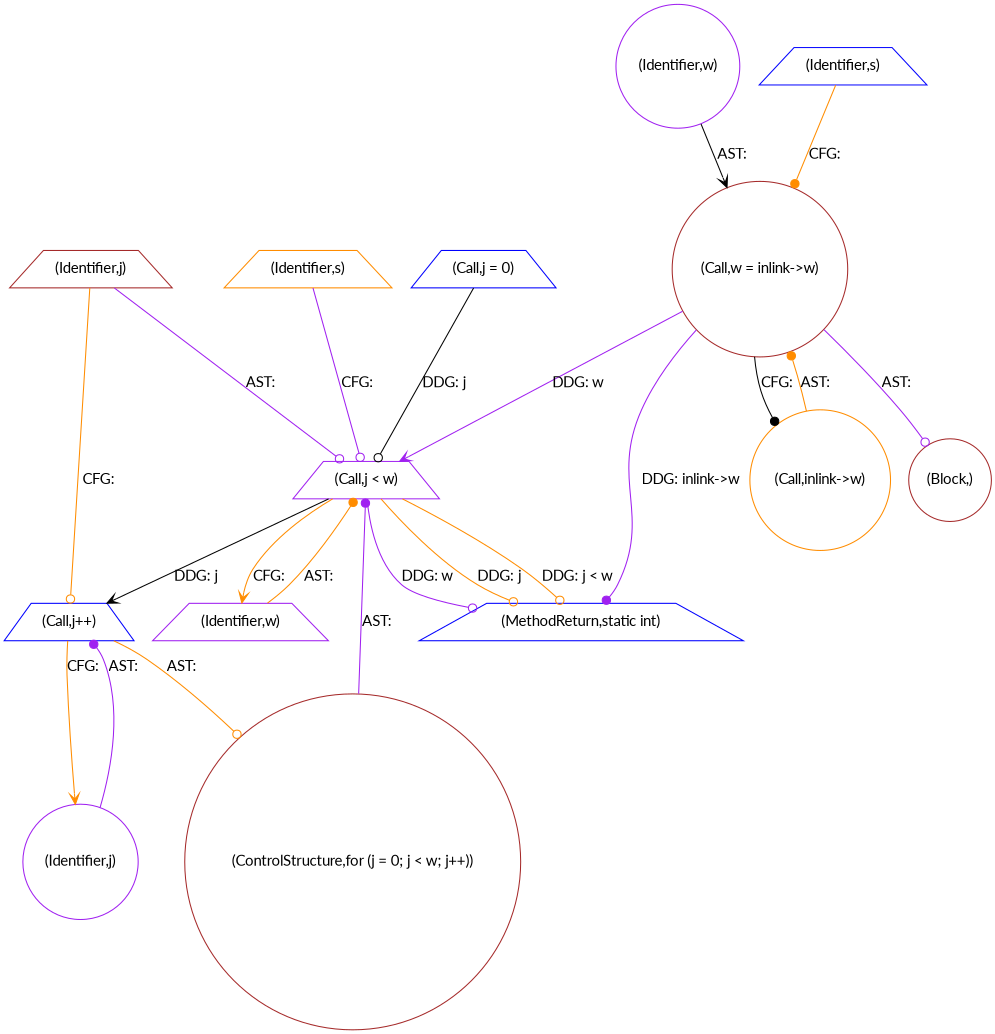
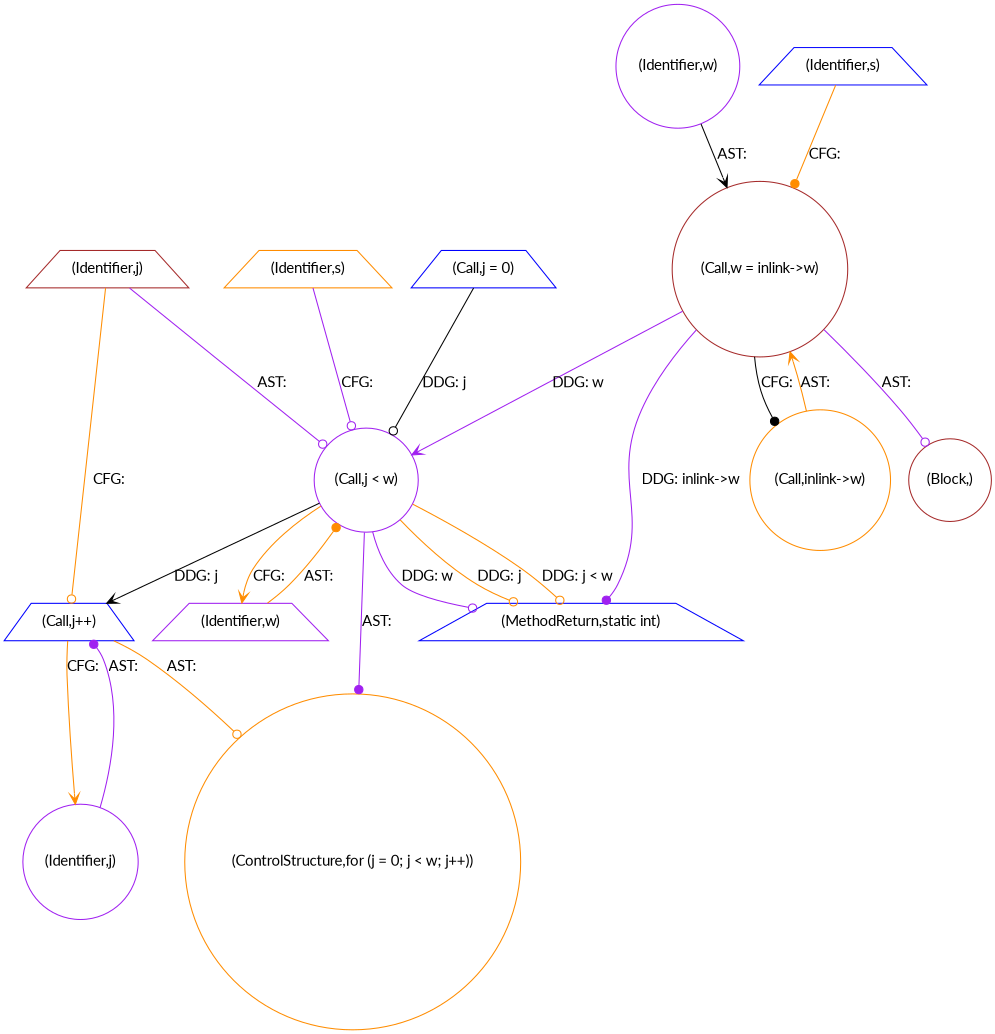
(800, 386) -> (800, 386)
(366, 480) -> (366, 480)
(362, 601) -> (362, 609)
(353, 862) -> (353, 862)
